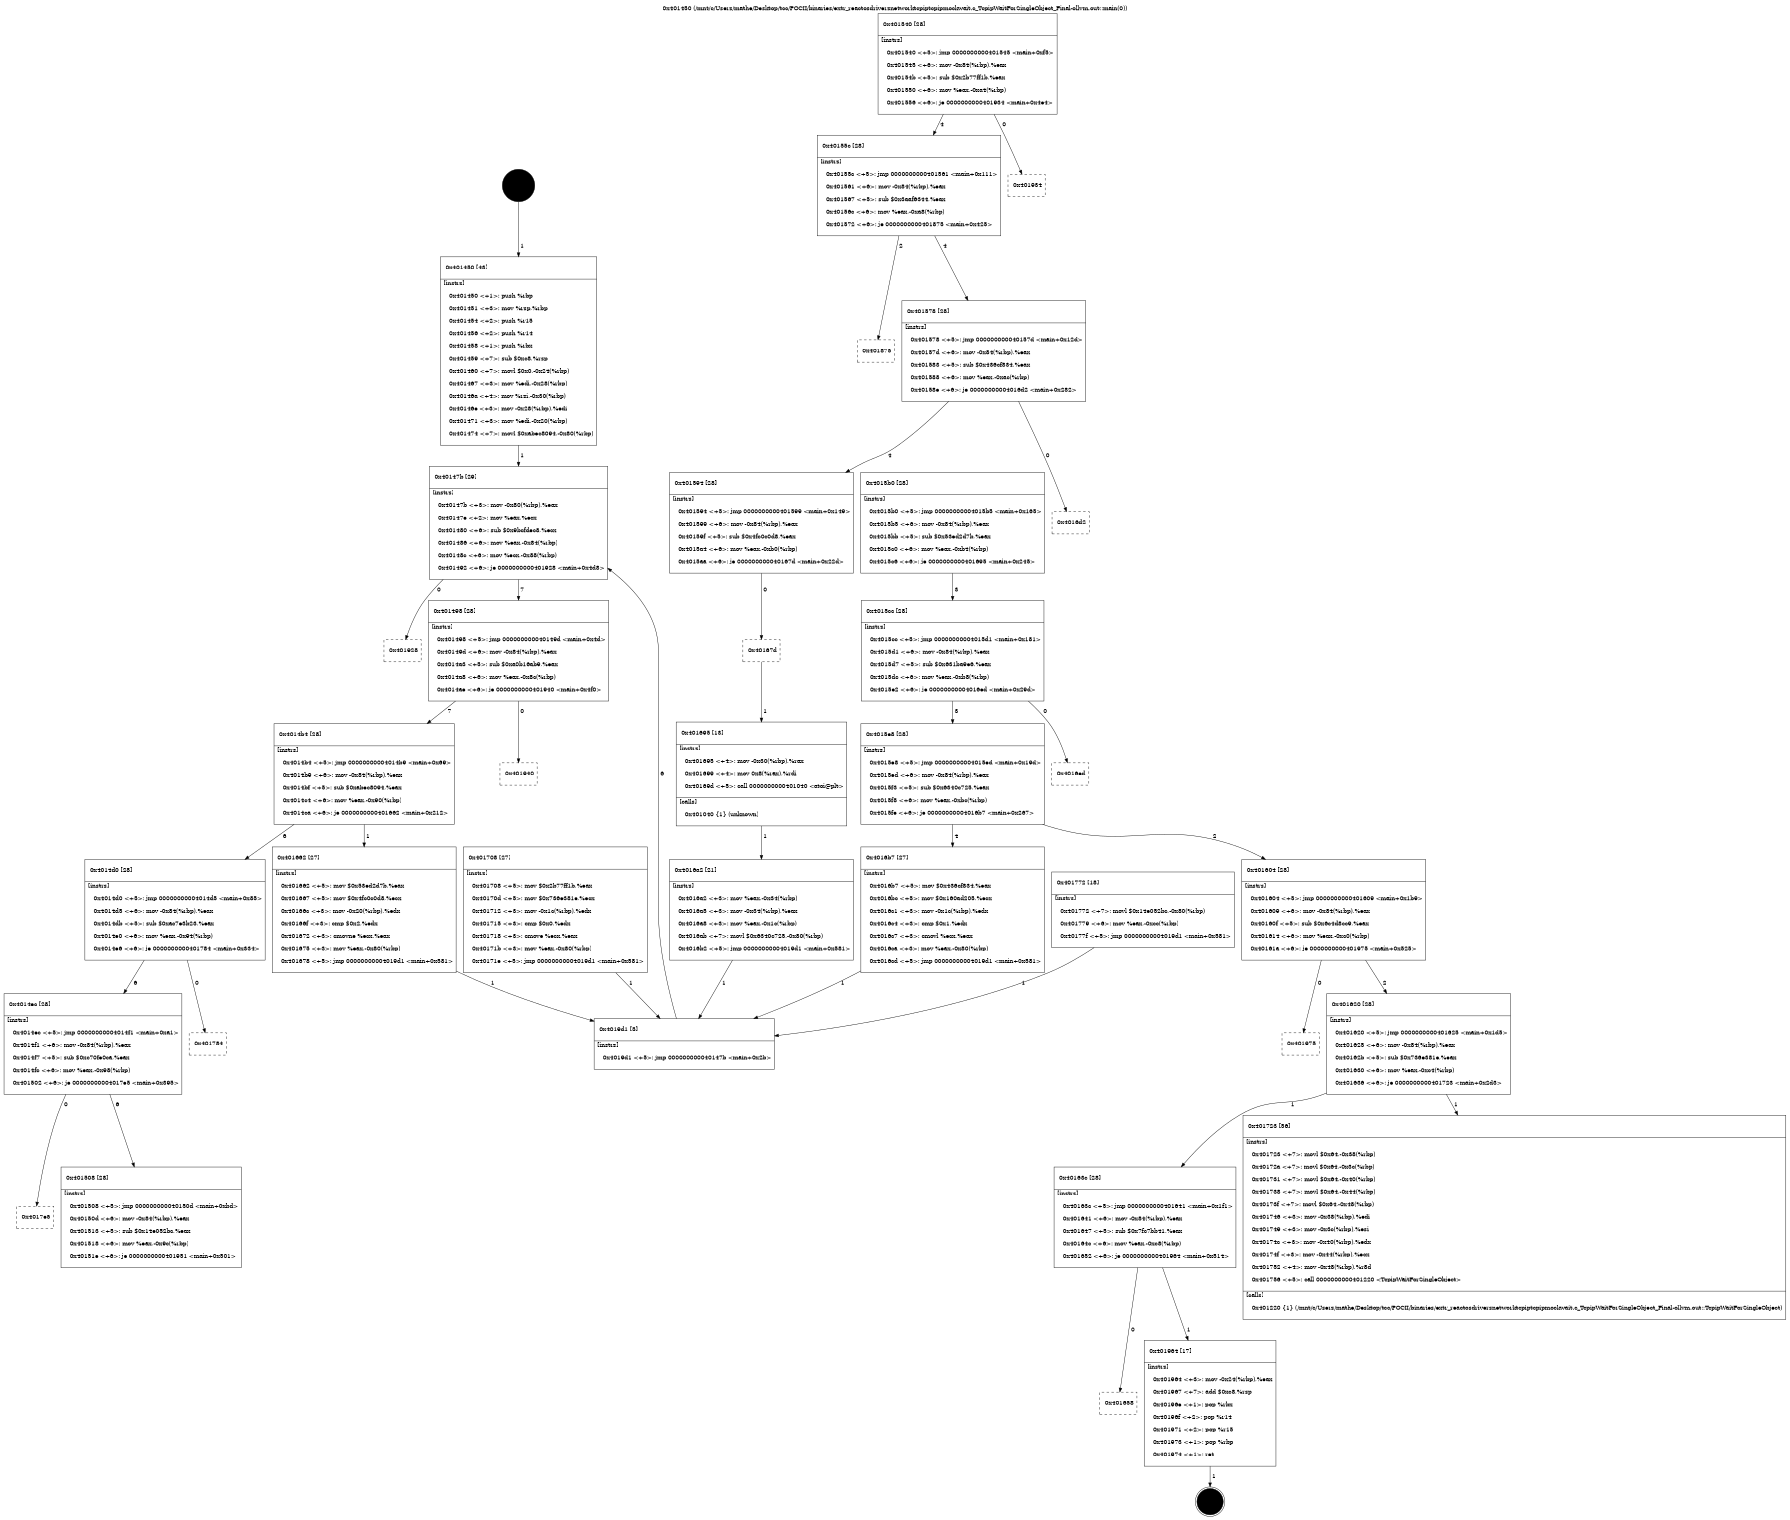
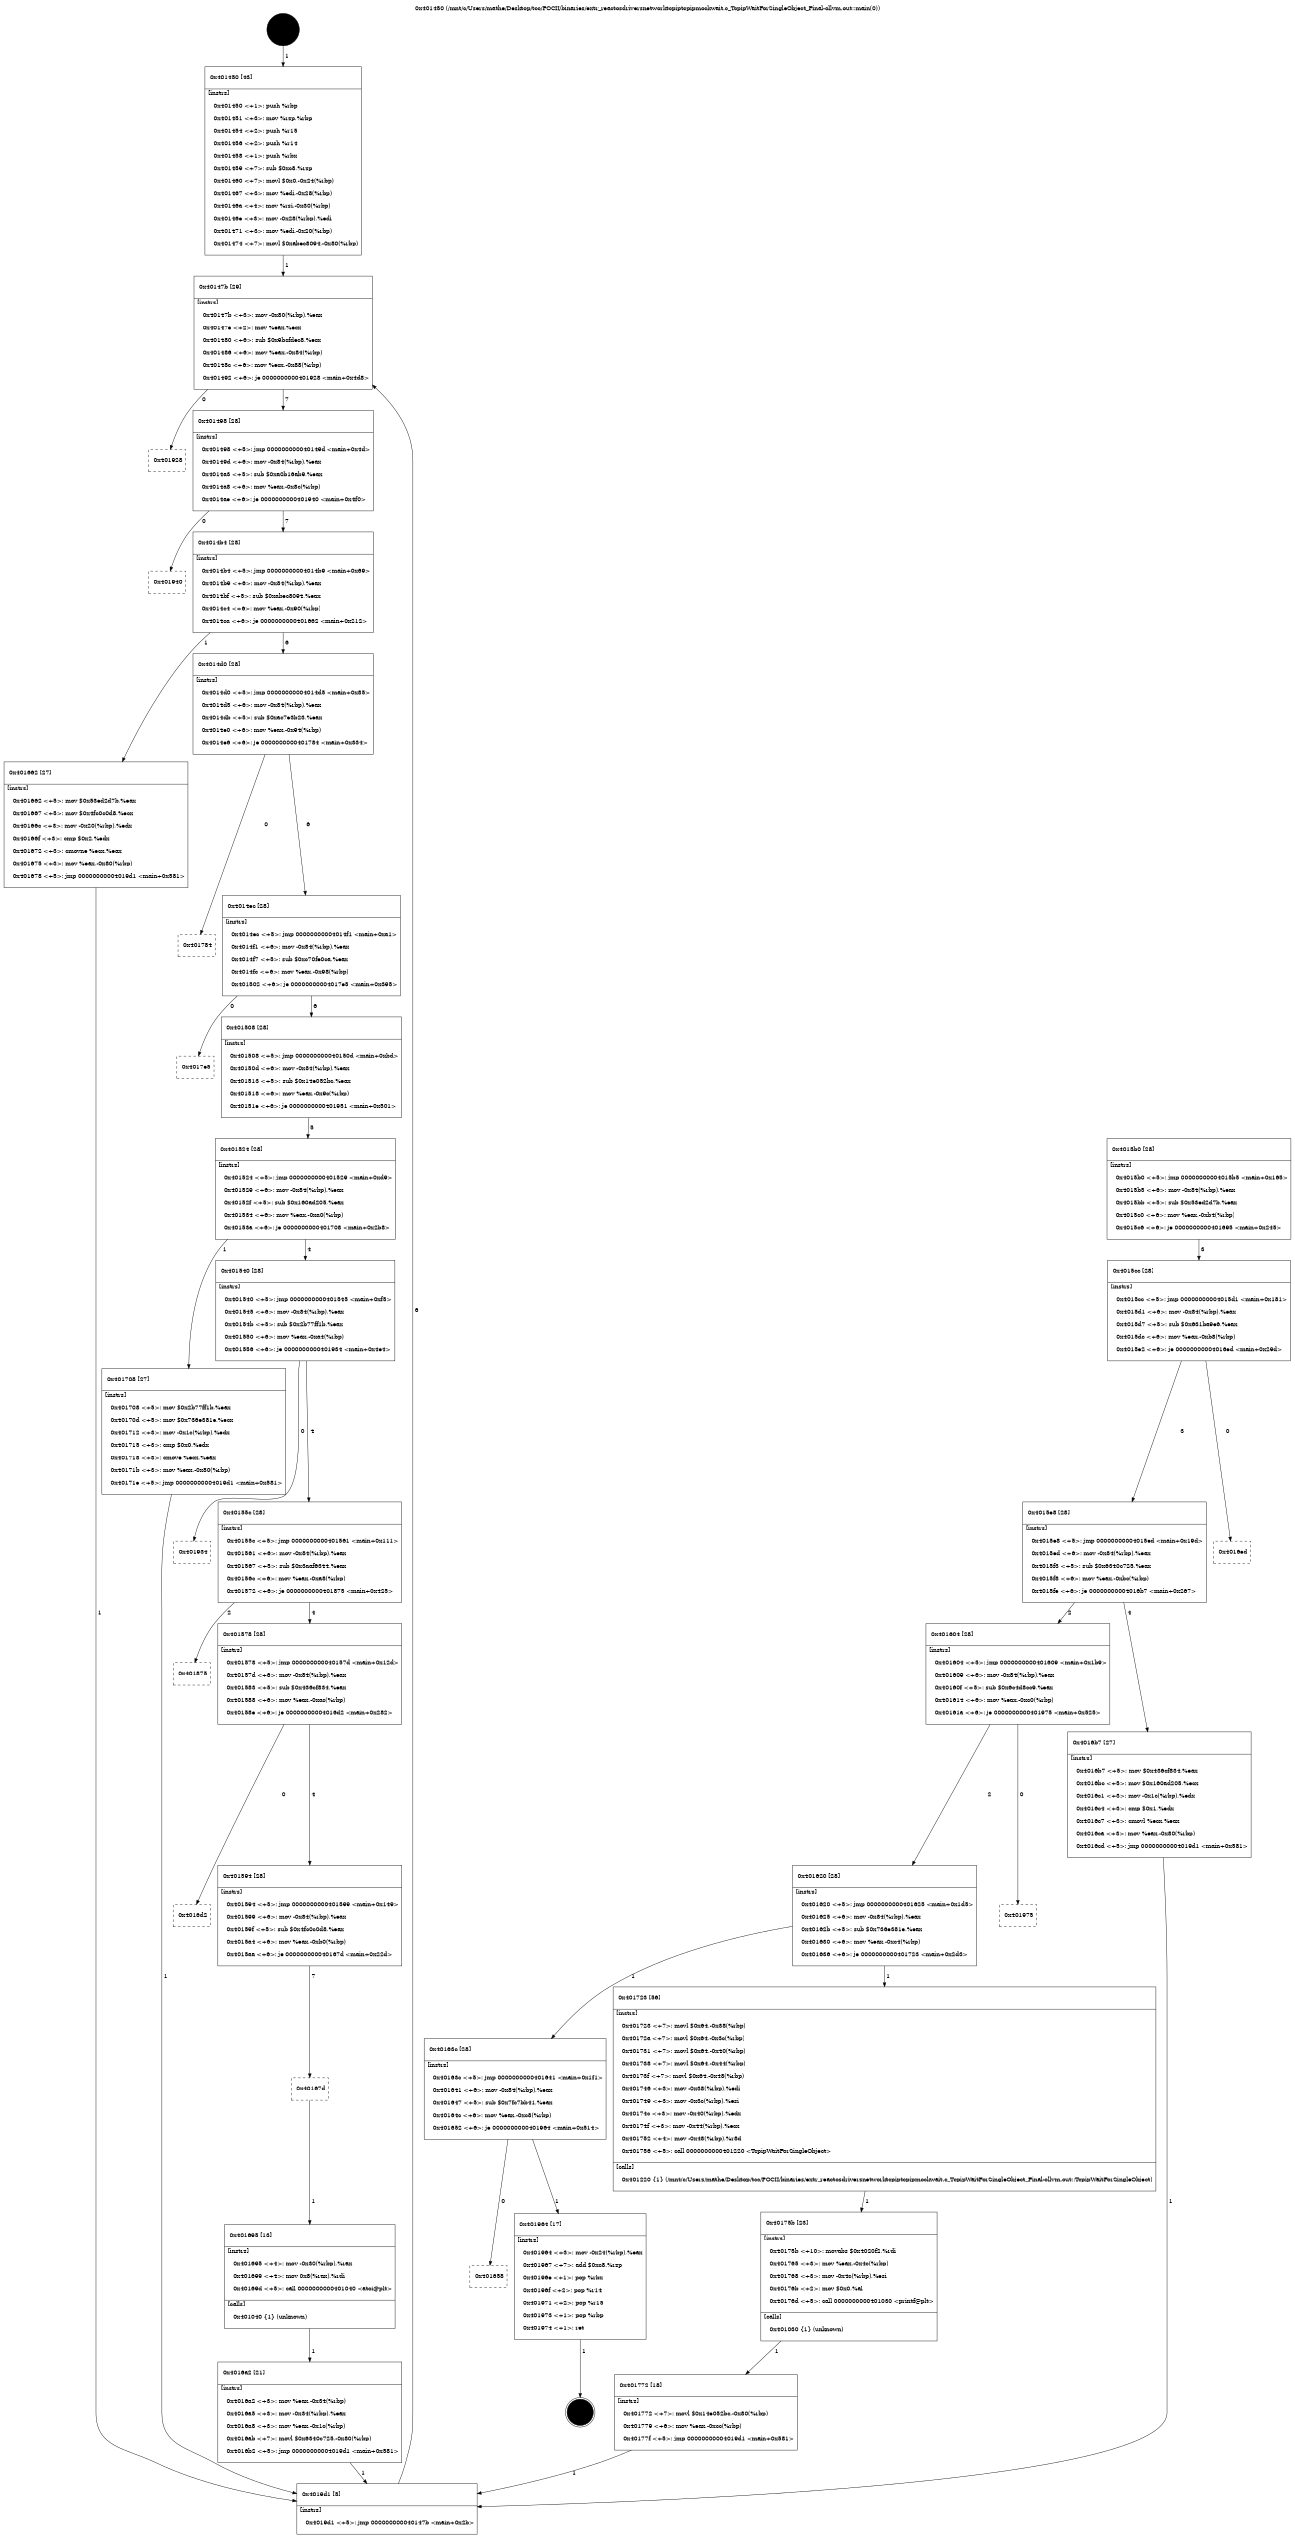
(764, 590) -> (313, 1976)
none -> (305, 1189)
none -> (849, 2277)
